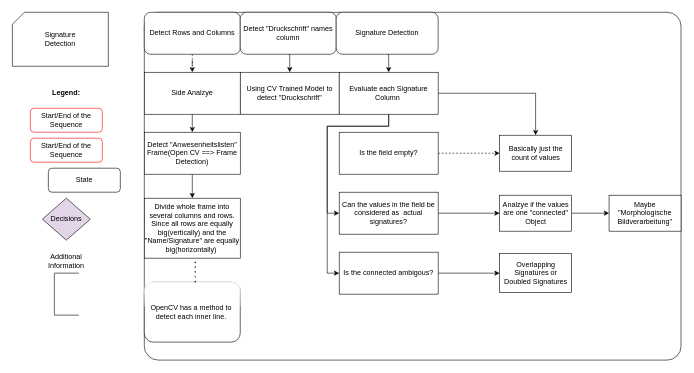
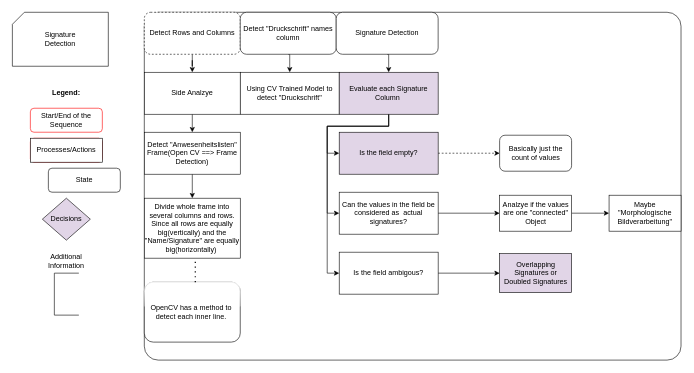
(192, 33) -> (192, 33)
(192, 65) -> (192, 65)
(389, 93) -> (389, 93)
(536, 110) -> (333, 153)
none -> (66, 150)
(389, 153) -> (389, 153)
(536, 153) -> (536, 153)
(389, 273) -> (389, 273)
(536, 273) -> (536, 273)
